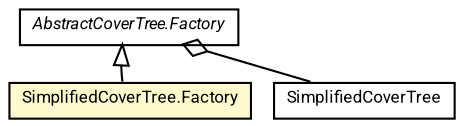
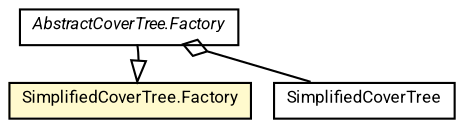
(122, 74) -> (138, 52)
